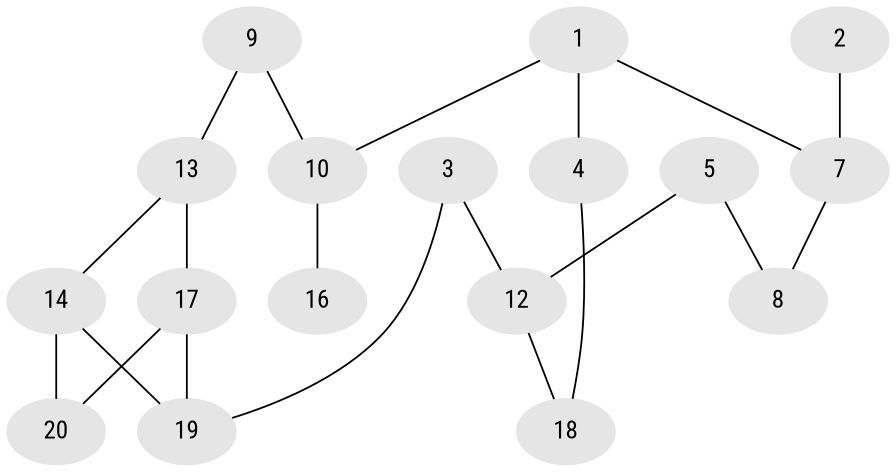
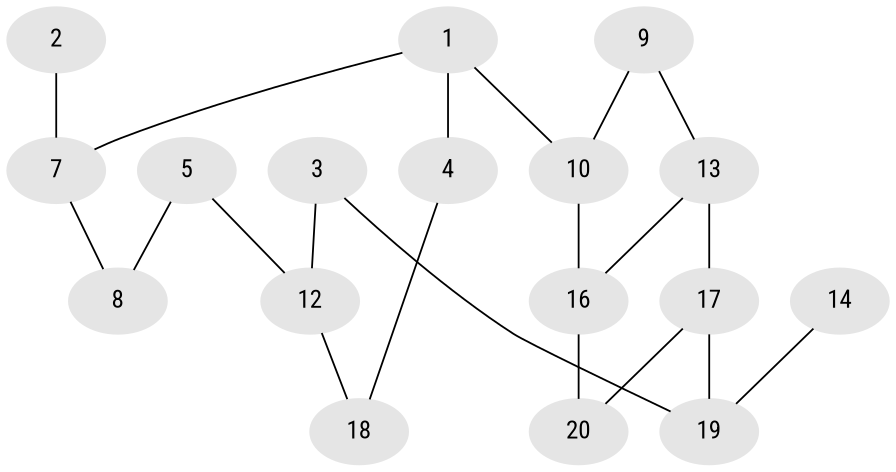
(122, 236) -> (644, 236)
(56, 367) -> (579, 354)
